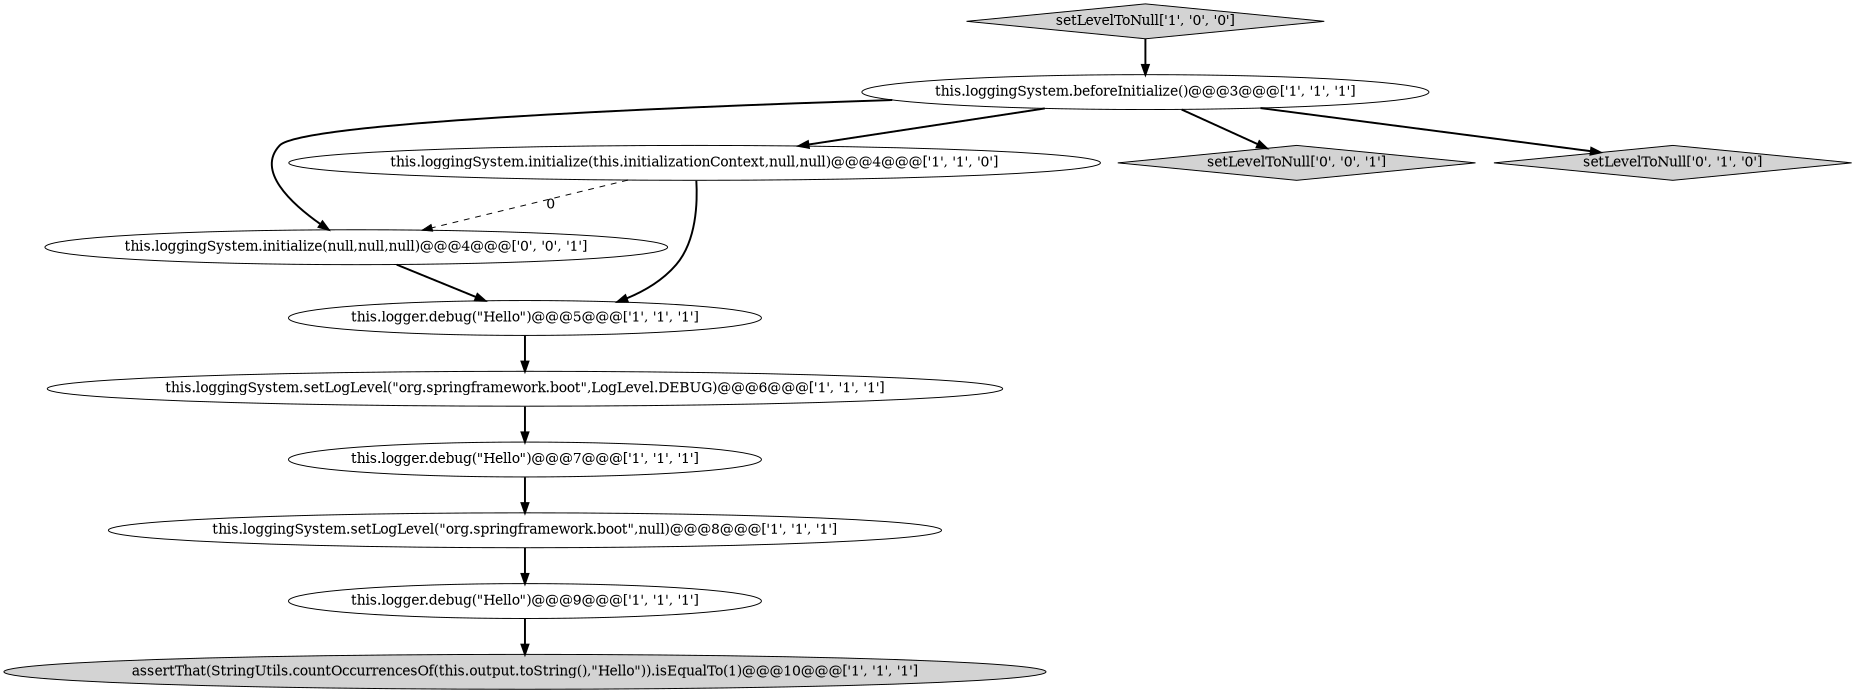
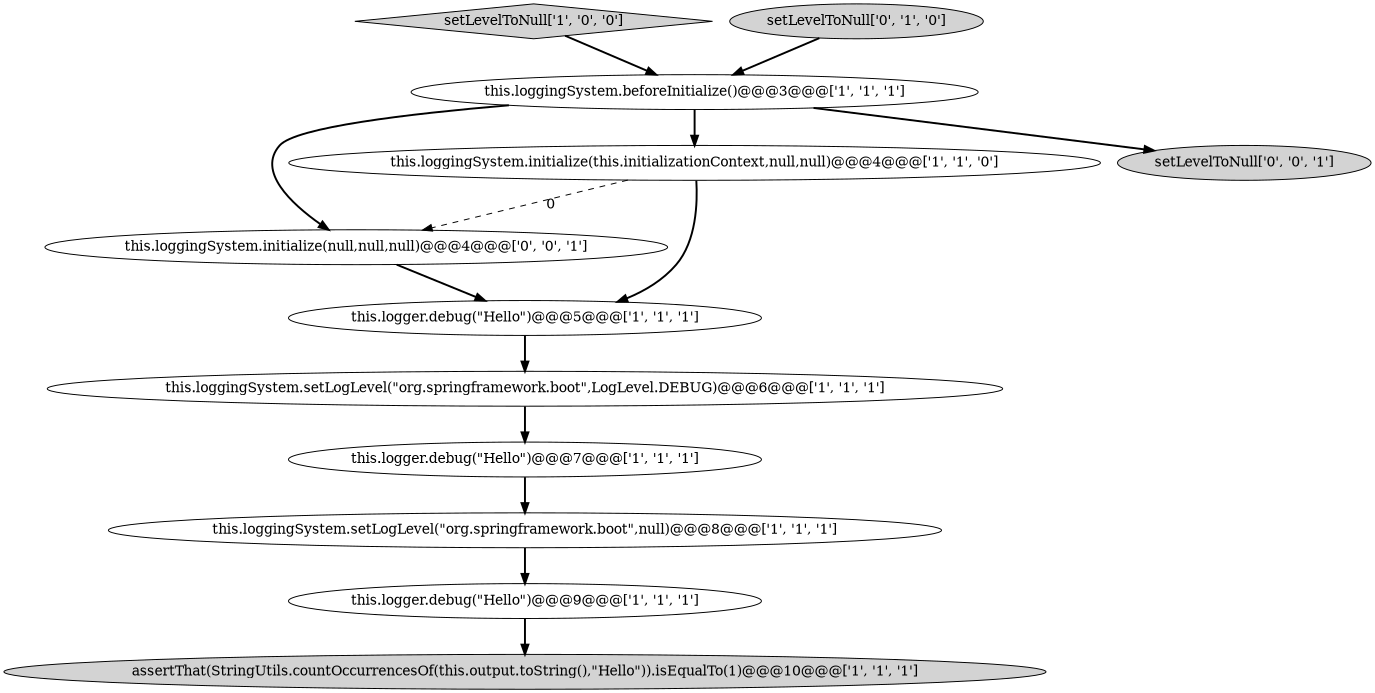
(1426, 130) -> (781, 54)
(1297, 163) -> (1244, 163)
(1673, 163) -> (857, 21)
